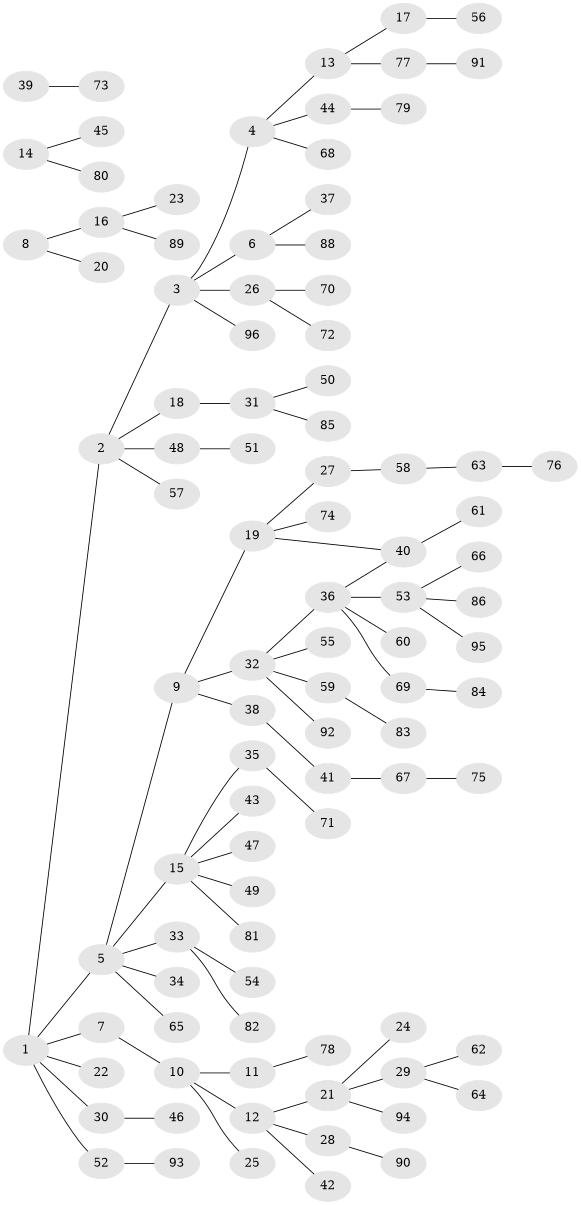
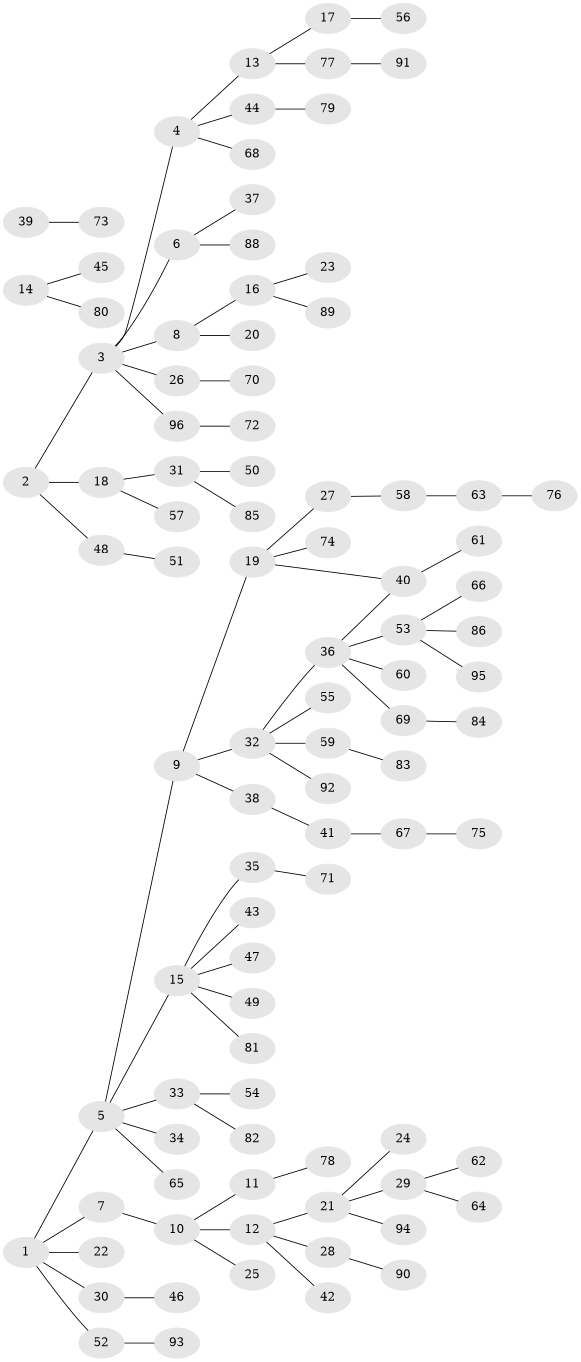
(290, 313) -> (215, 426)
none -> (139, 347)
(139, 471) -> (139, 500)
(64, 750) -> none
